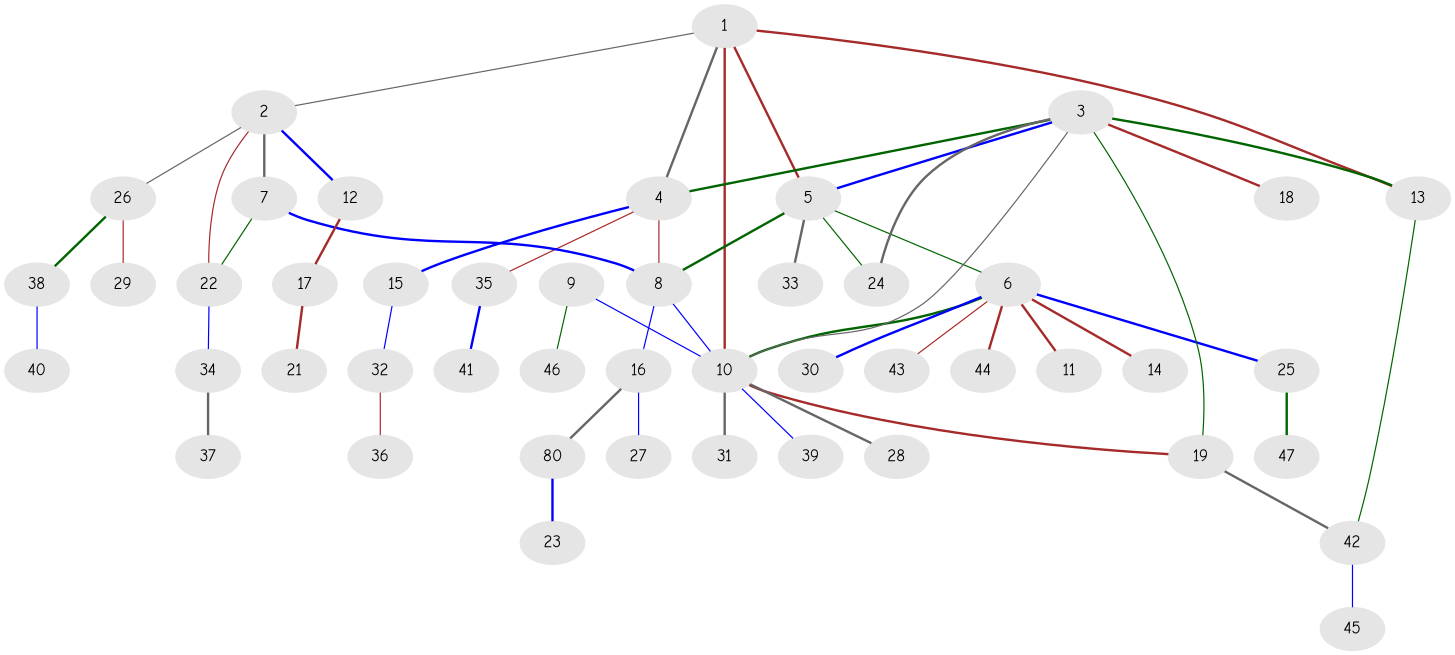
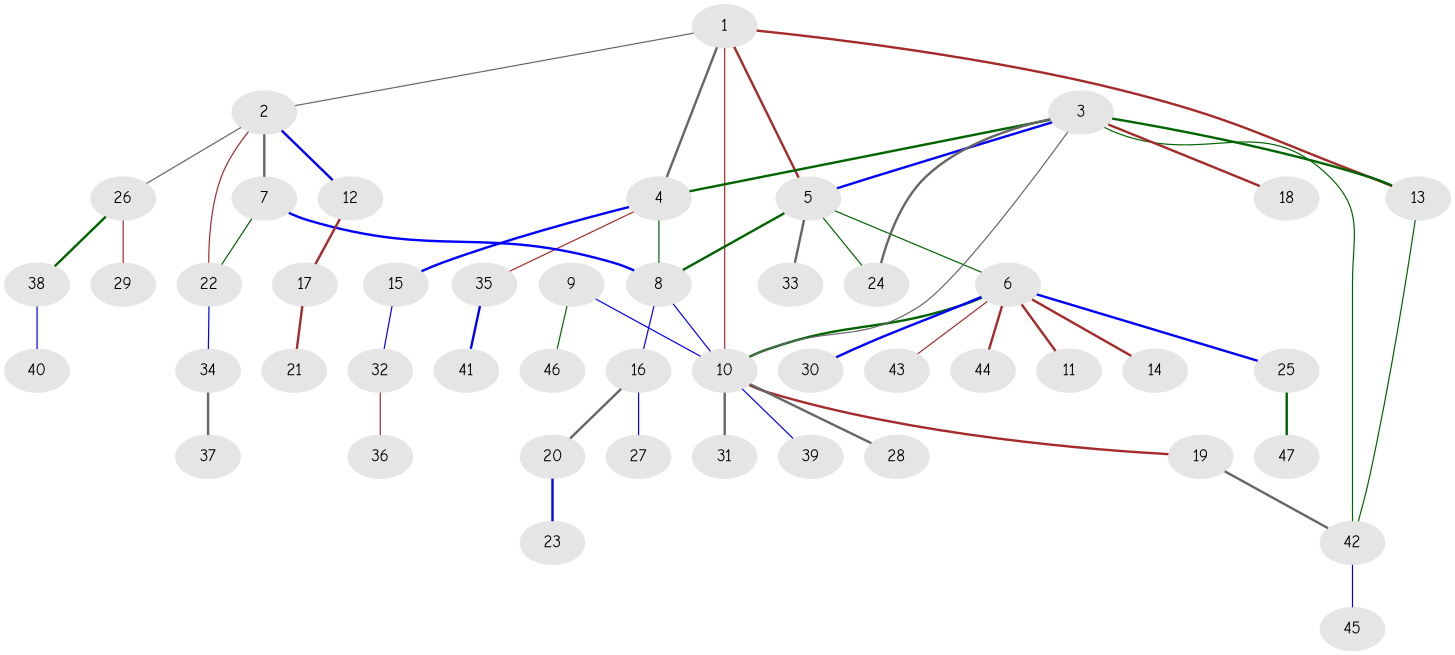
(725, 198) -> (725, 198)
(659, 242) -> (659, 242)
(1173, 276) -> (1354, 227)
(552, 457) -> (552, 457)
